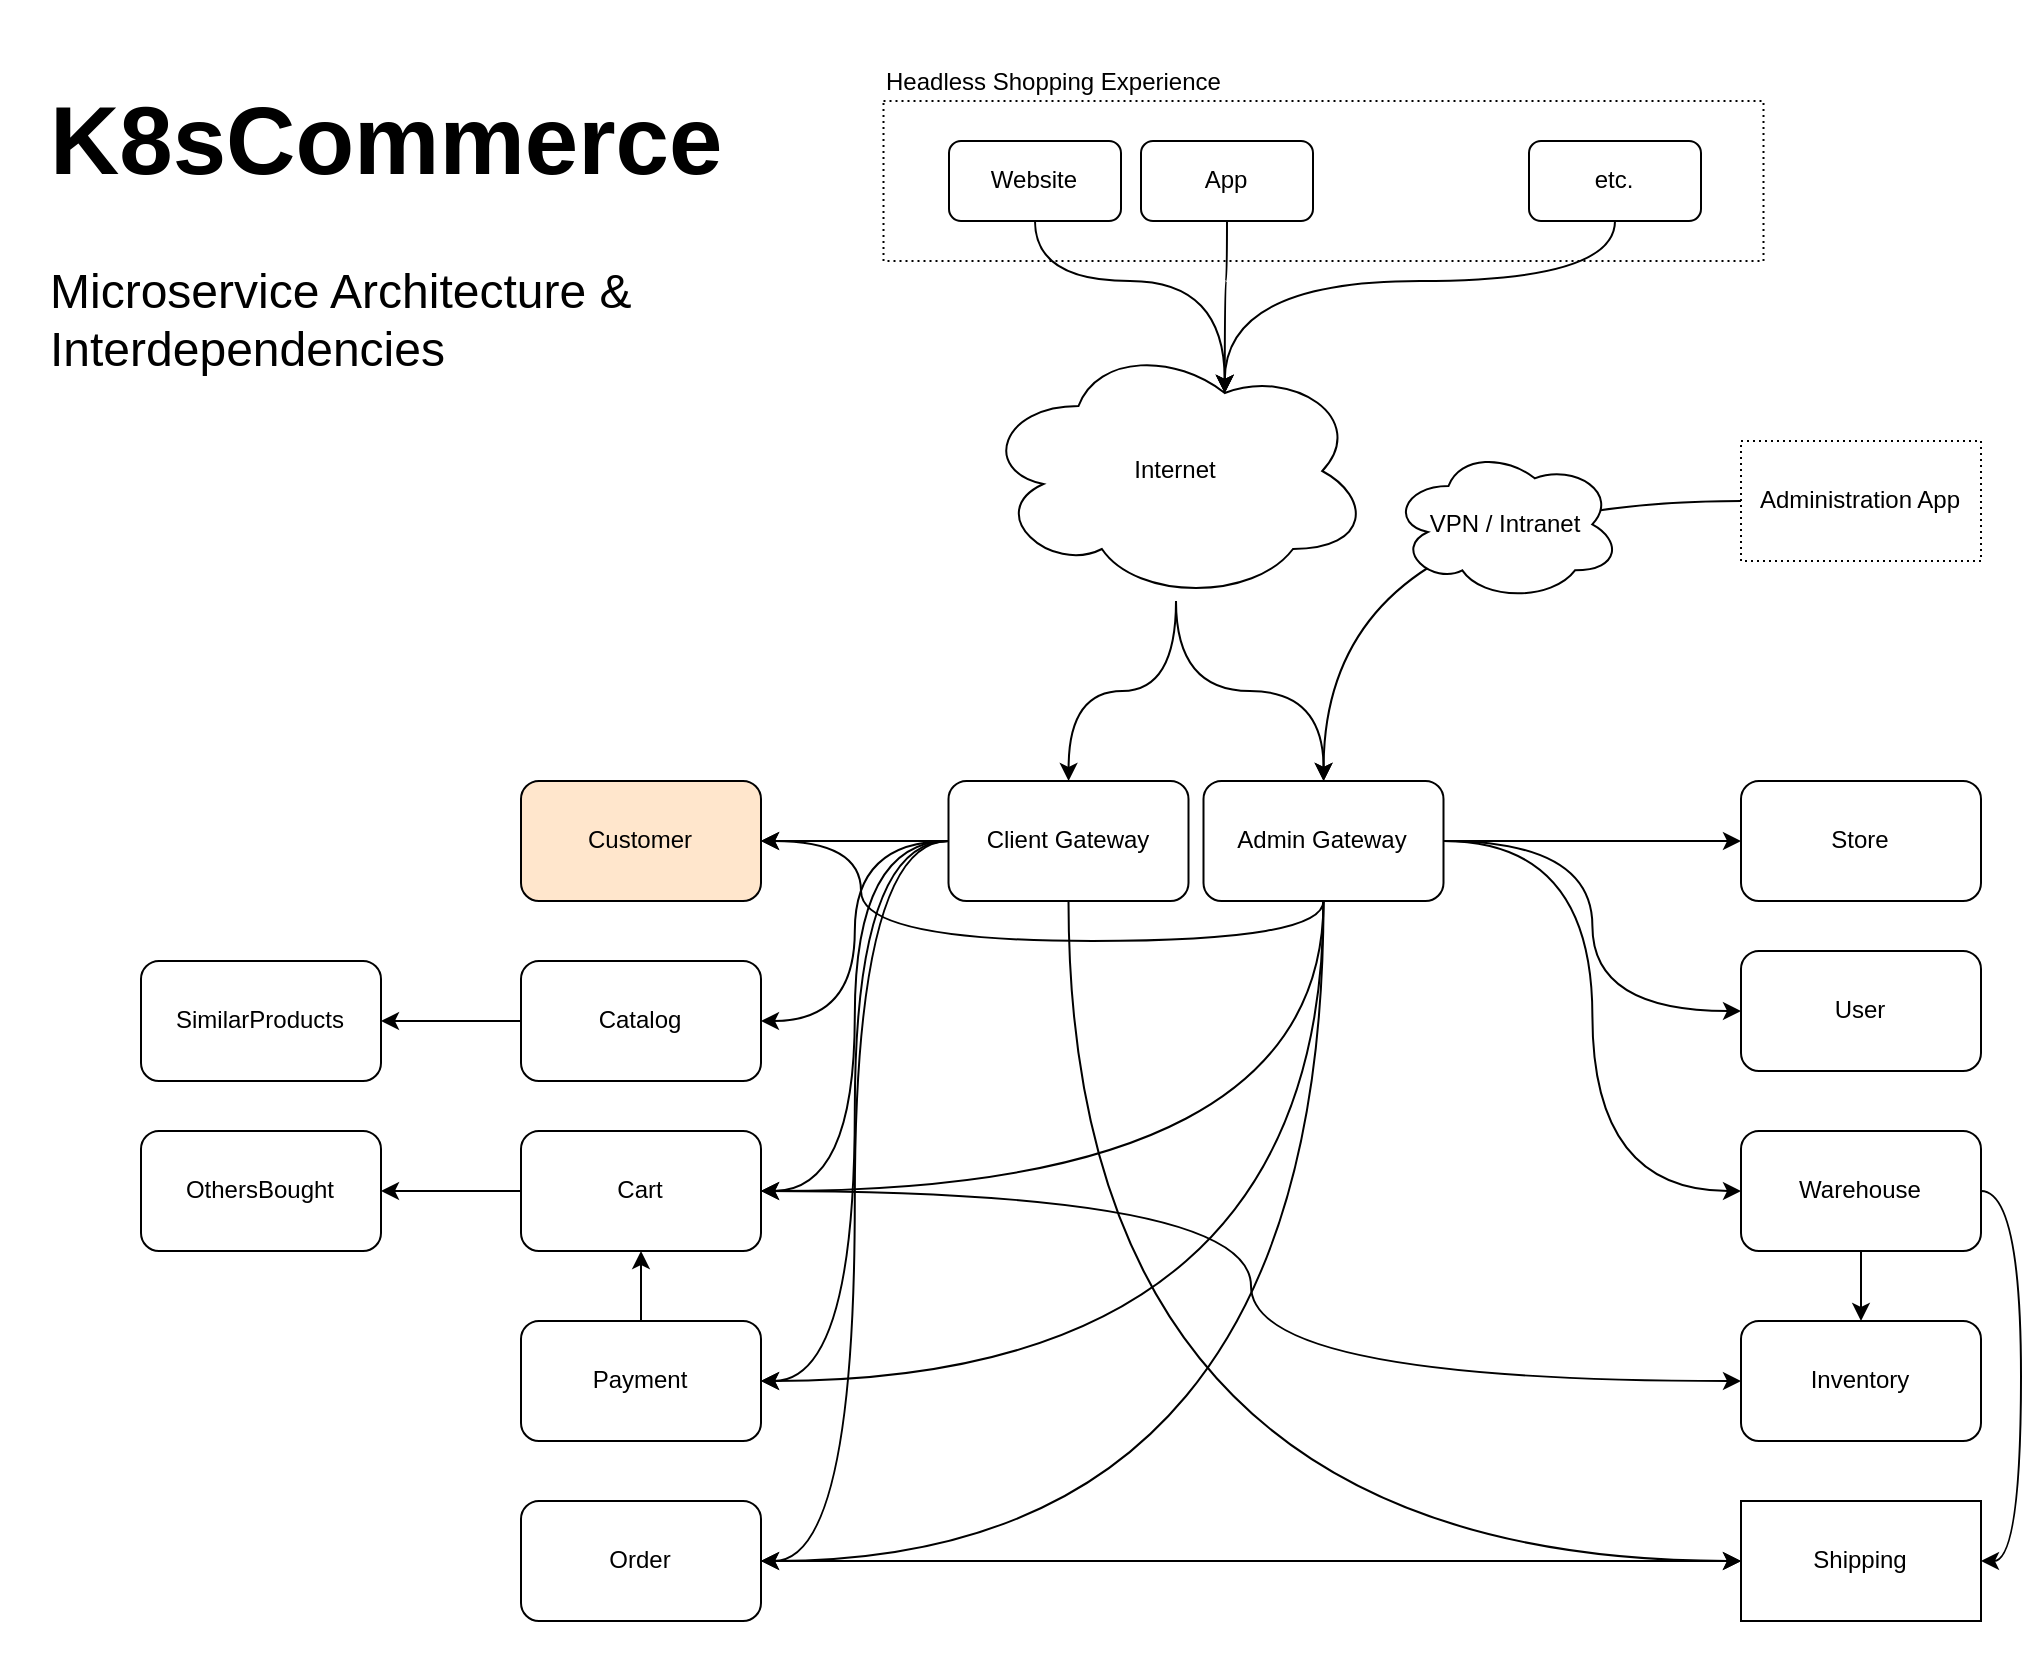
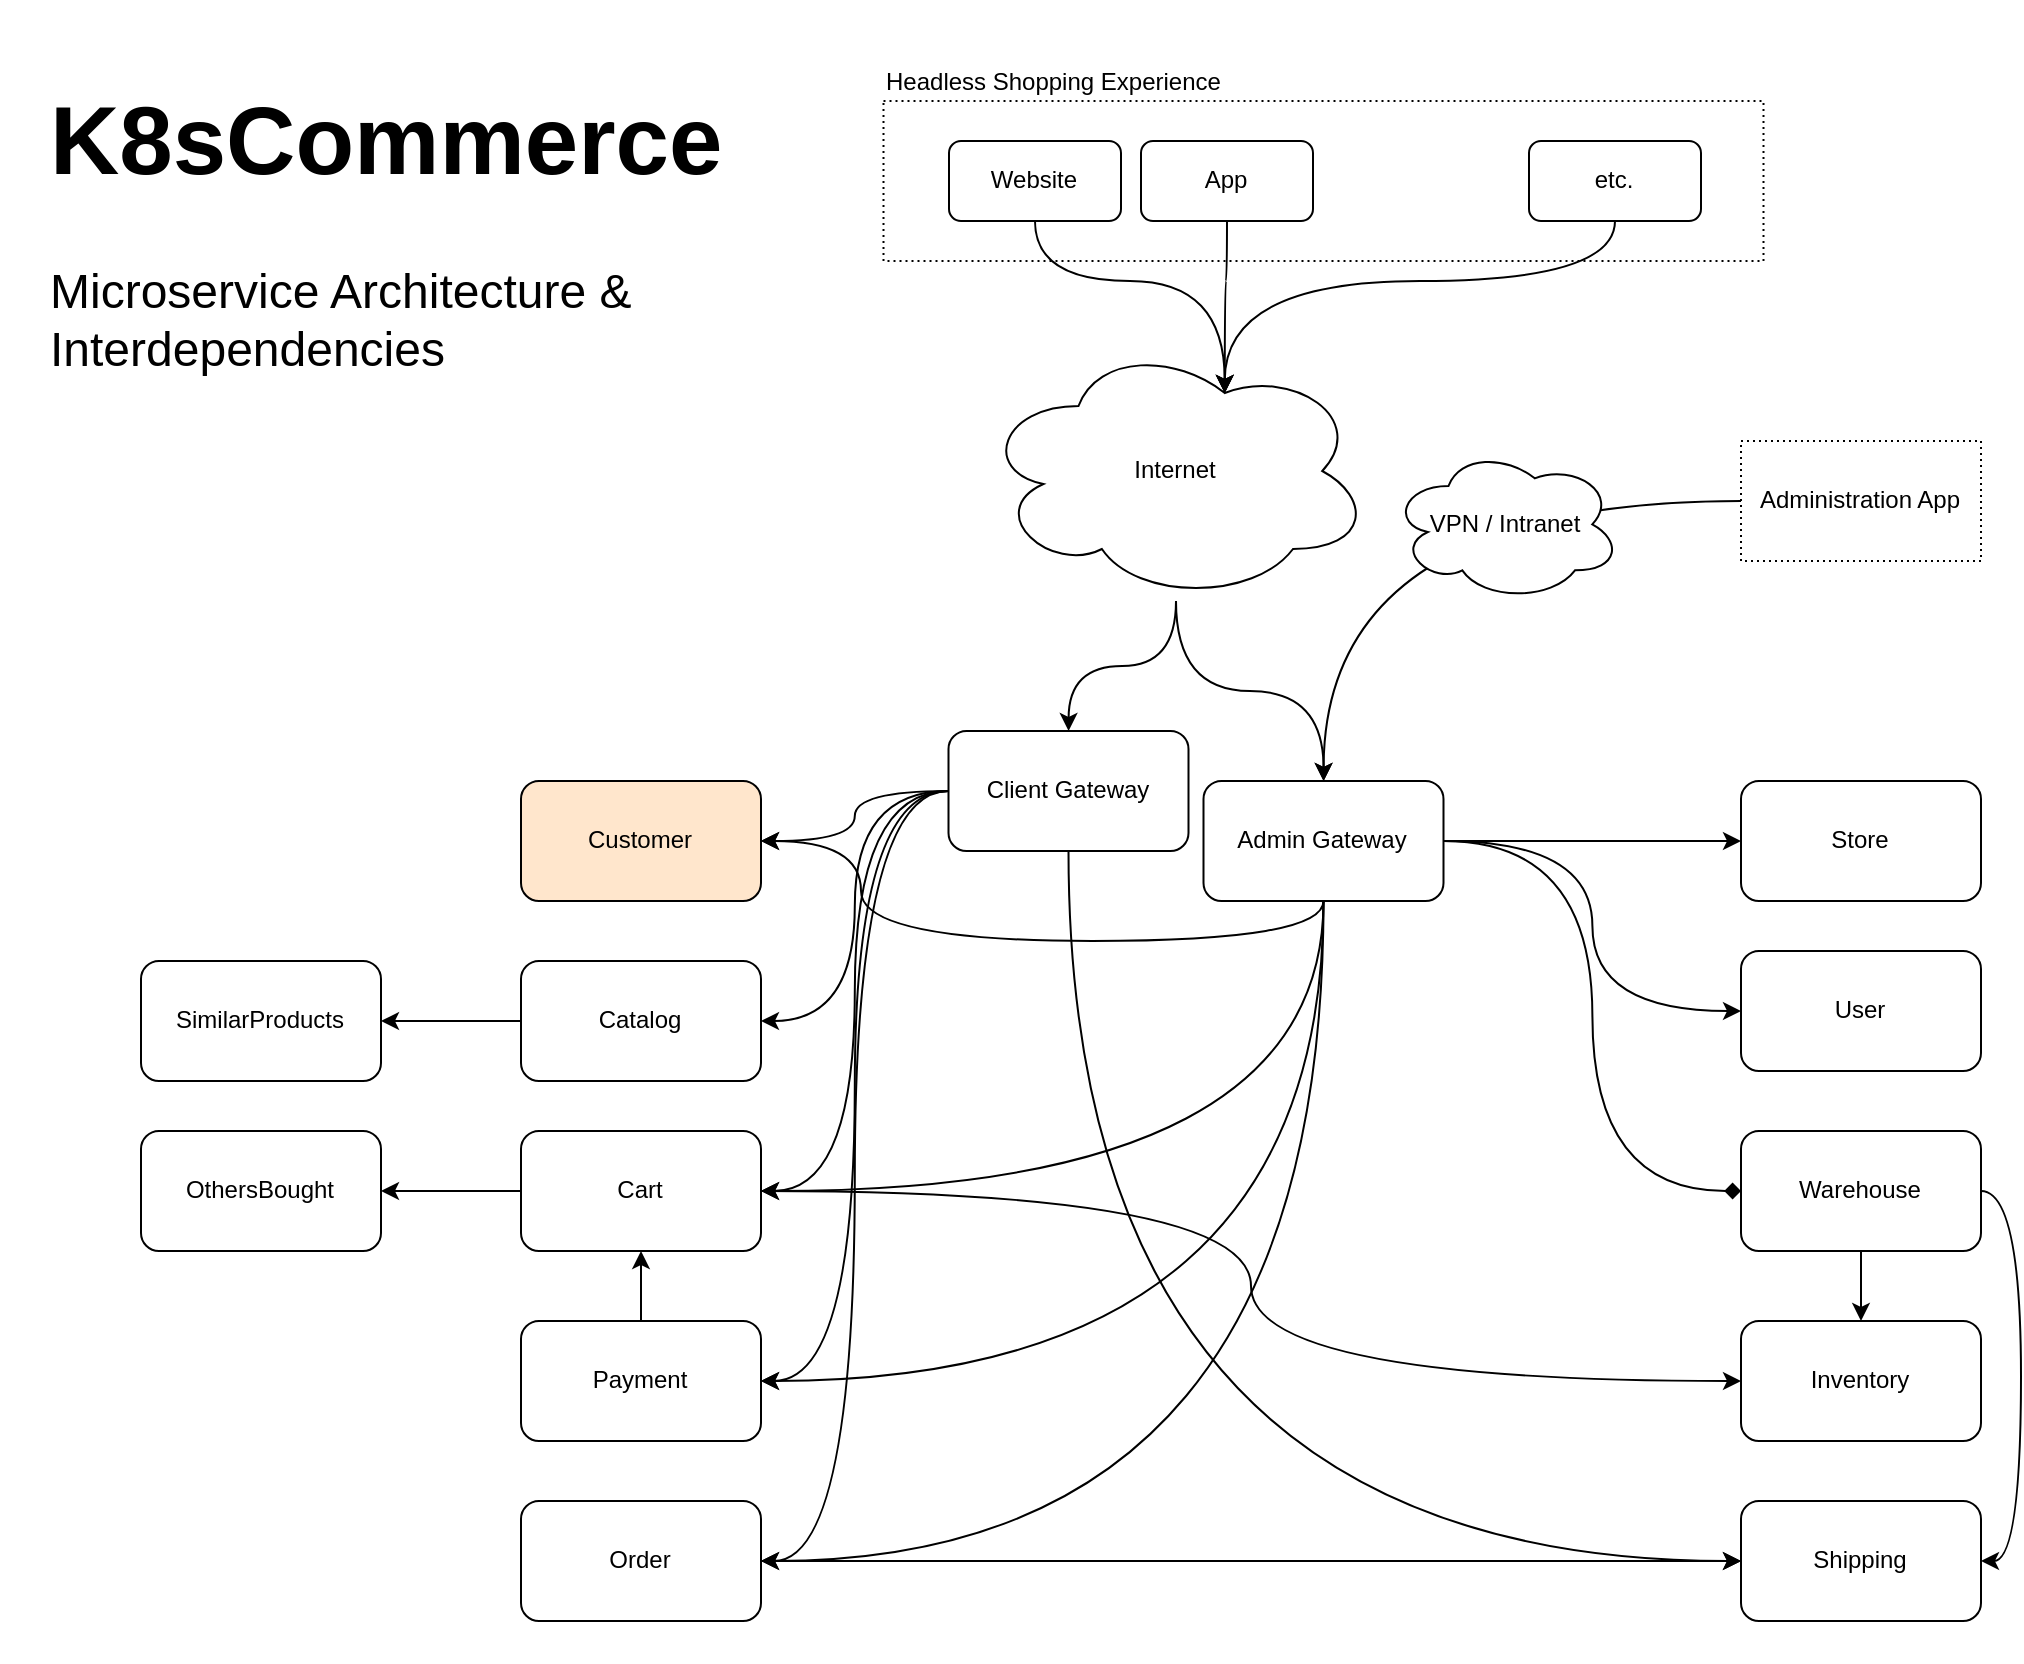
(1069, 841) -> (1069, 791)
(1726, 1191) -> (1725, 1191)
(1861, 1561) -> (1861, 1561)
